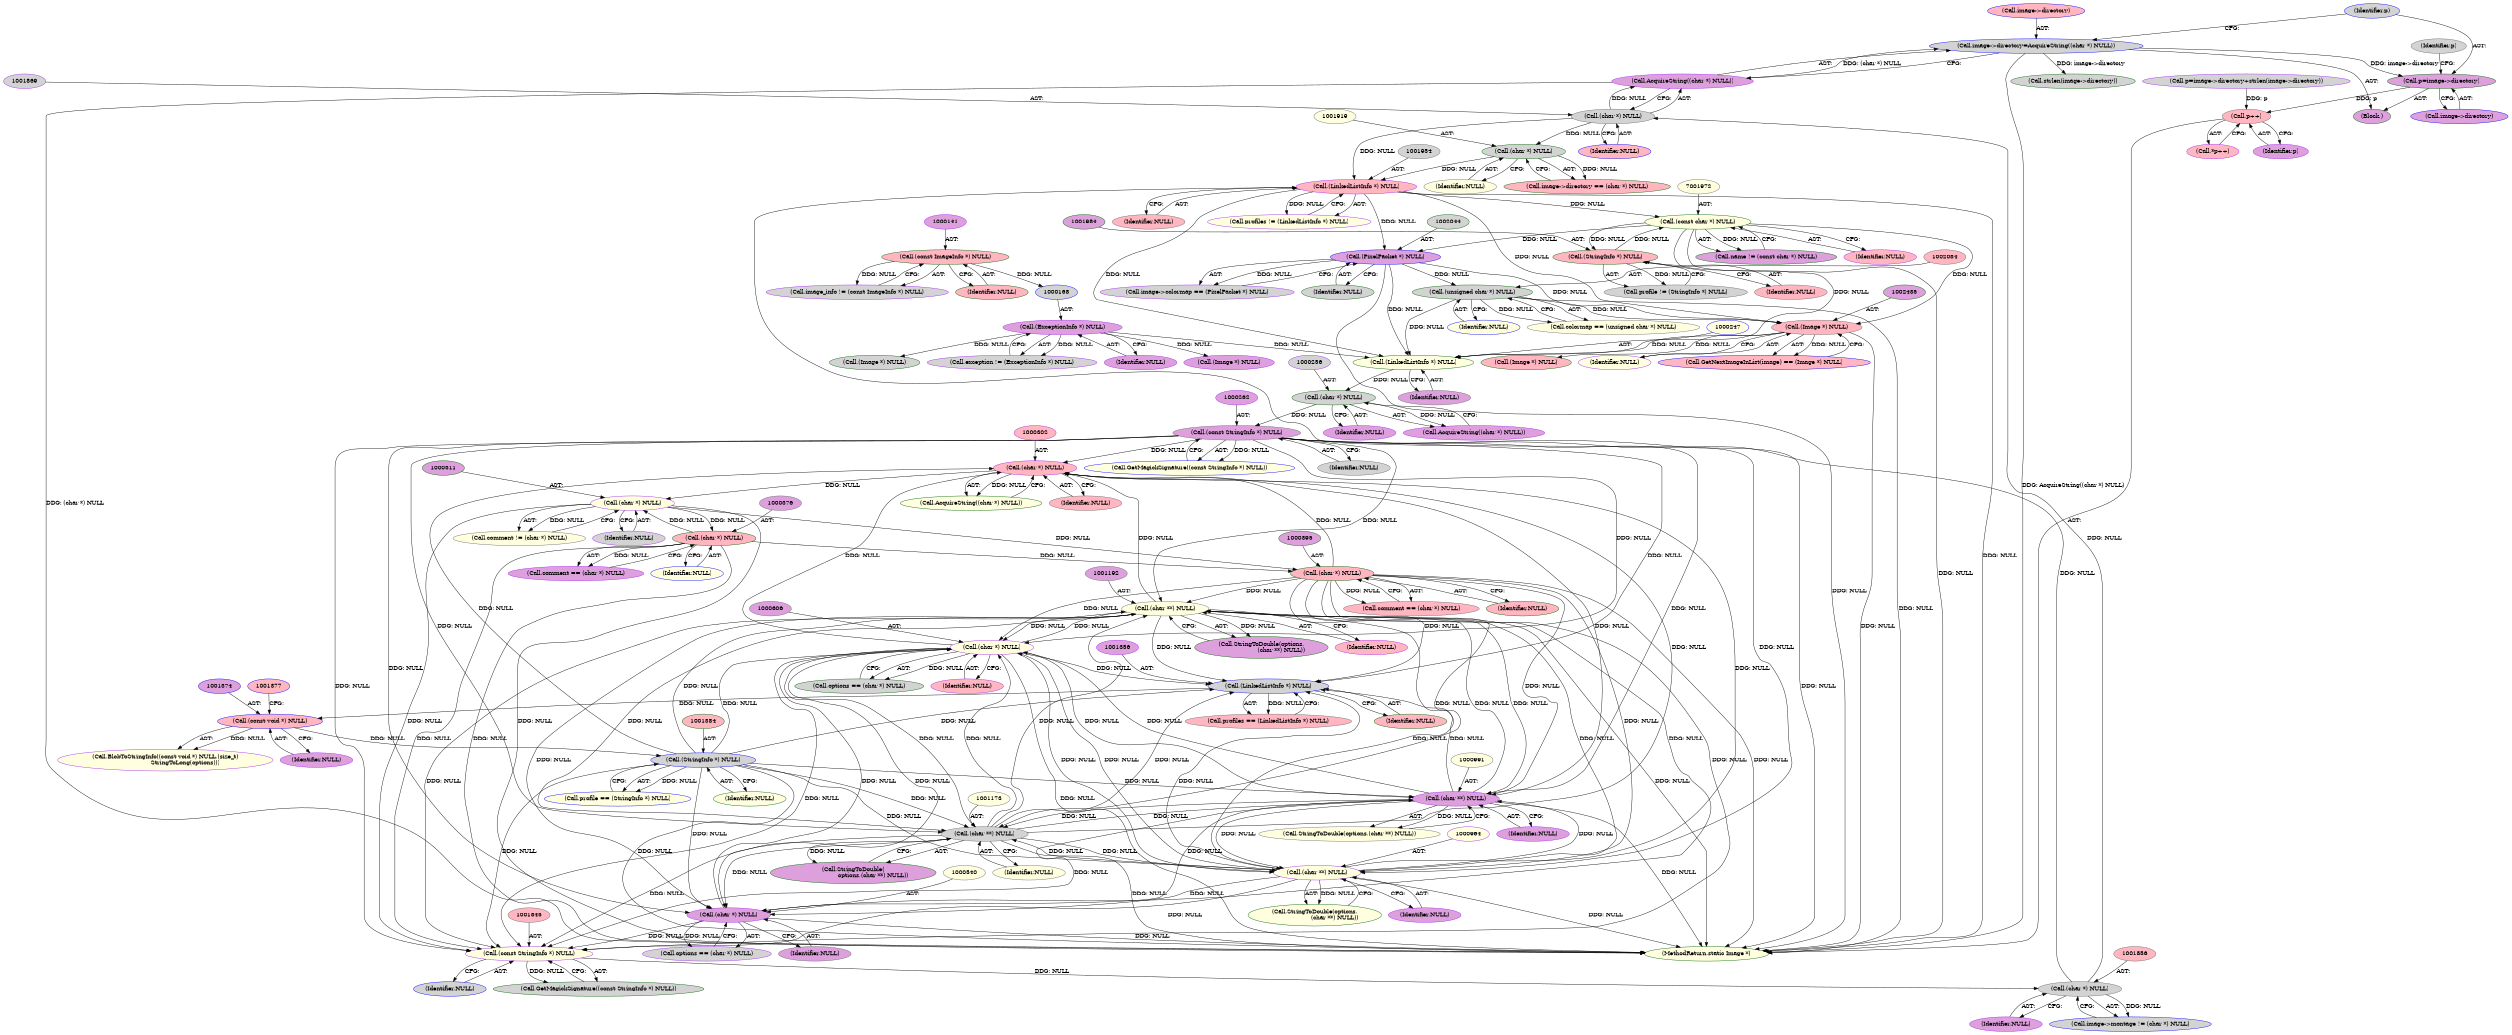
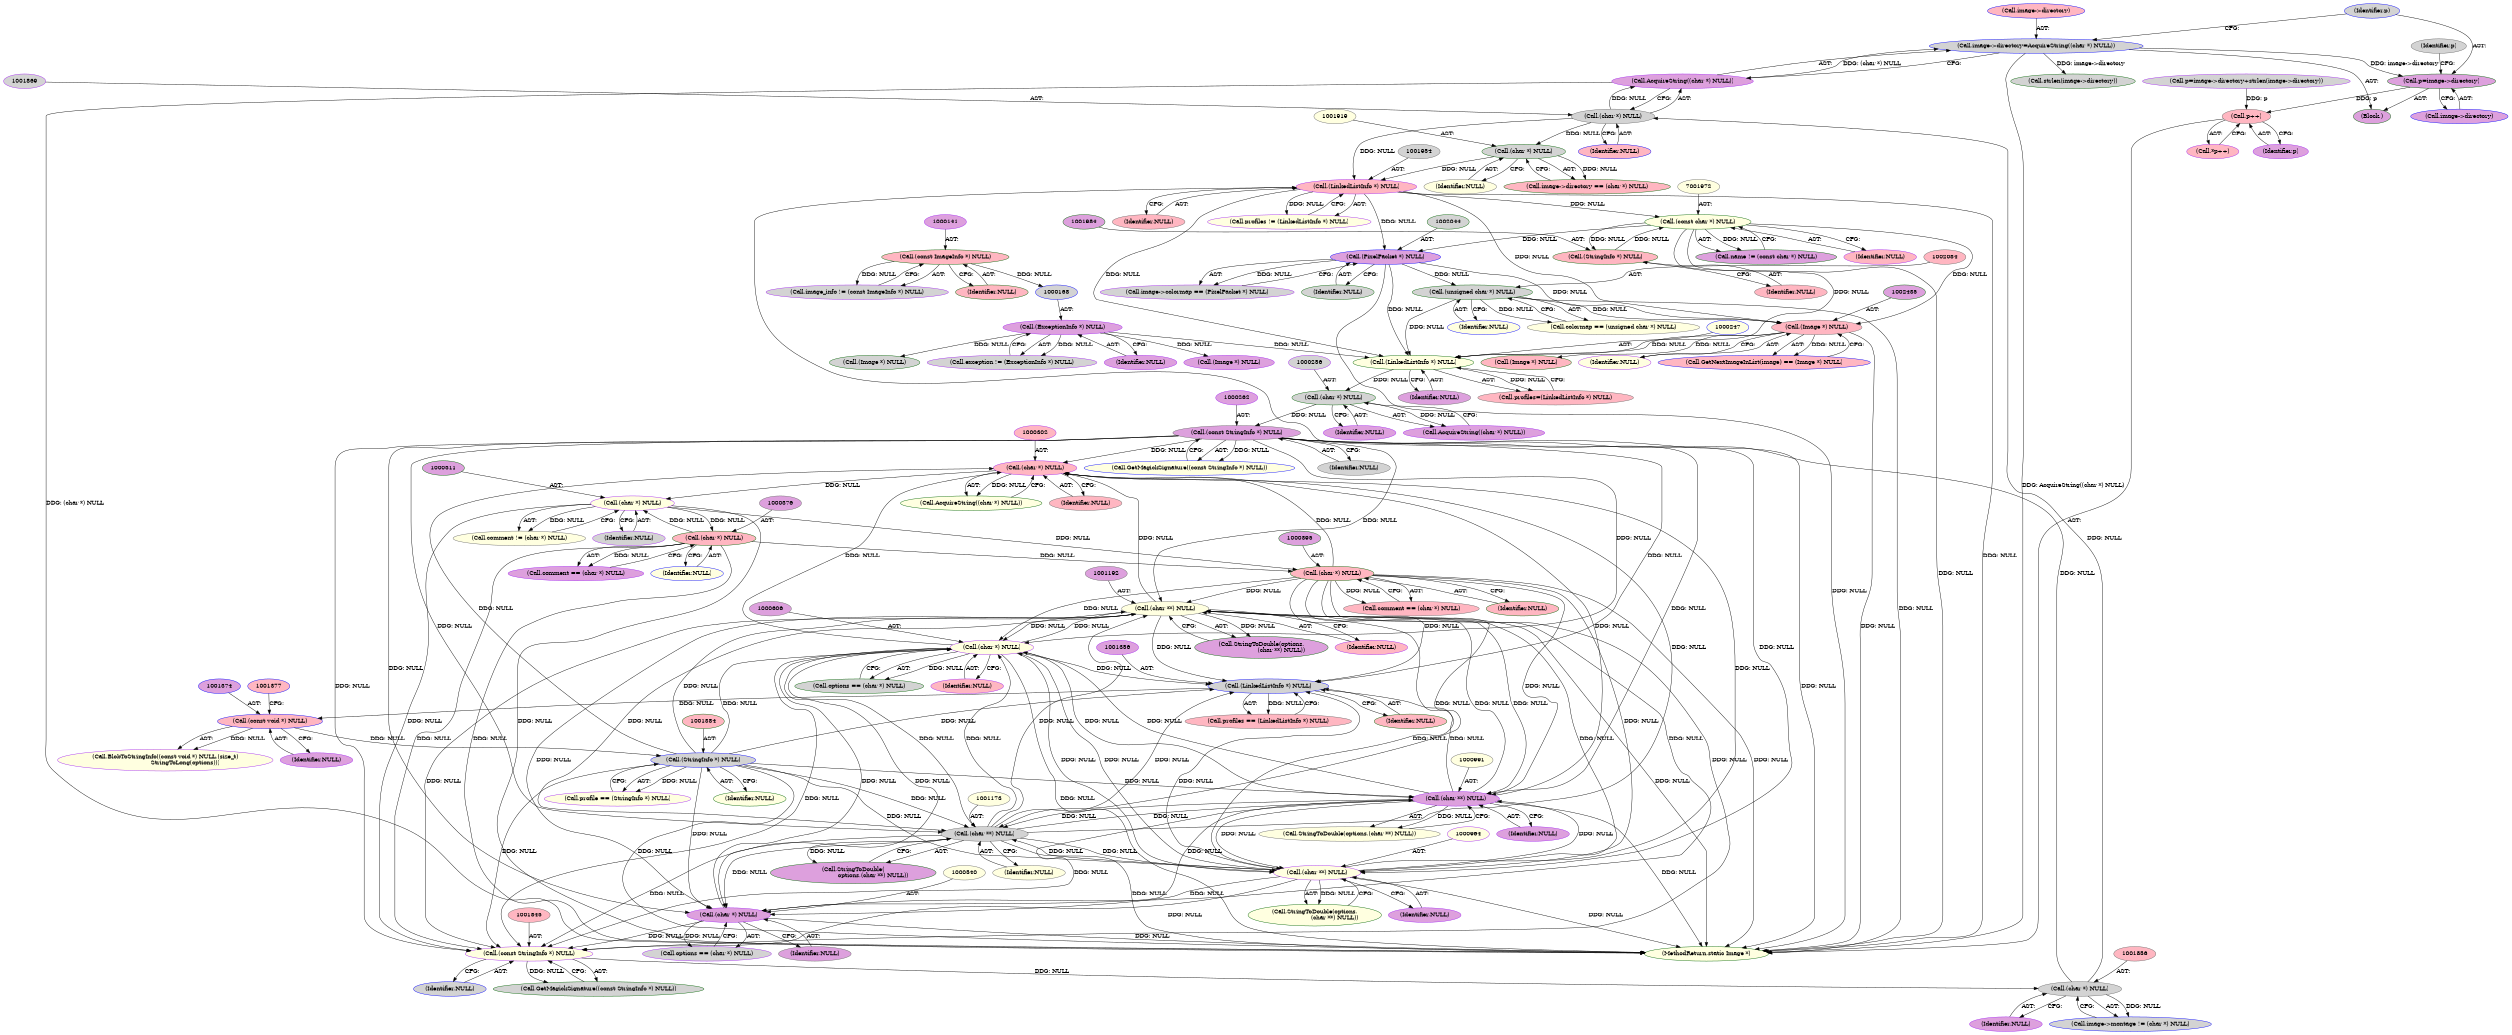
(1676, 292) -> none
none -> (1556, 398)
(618, 799) -> (618, 799)
